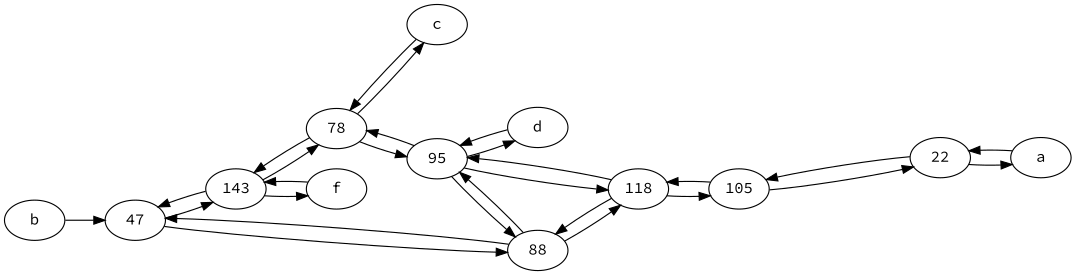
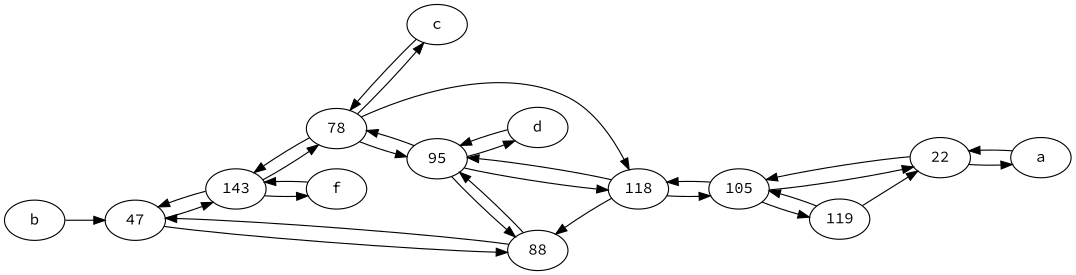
none -> (840, 219)
(588, 227) -> (506, 83)
